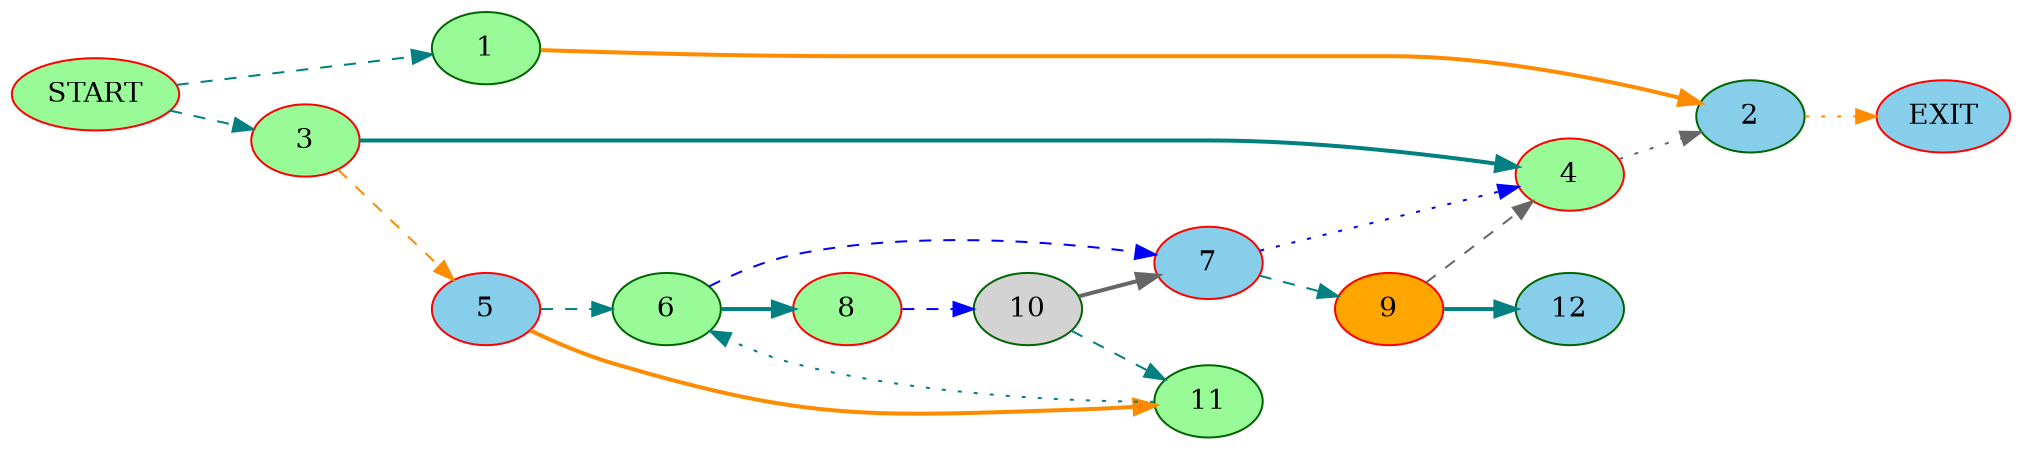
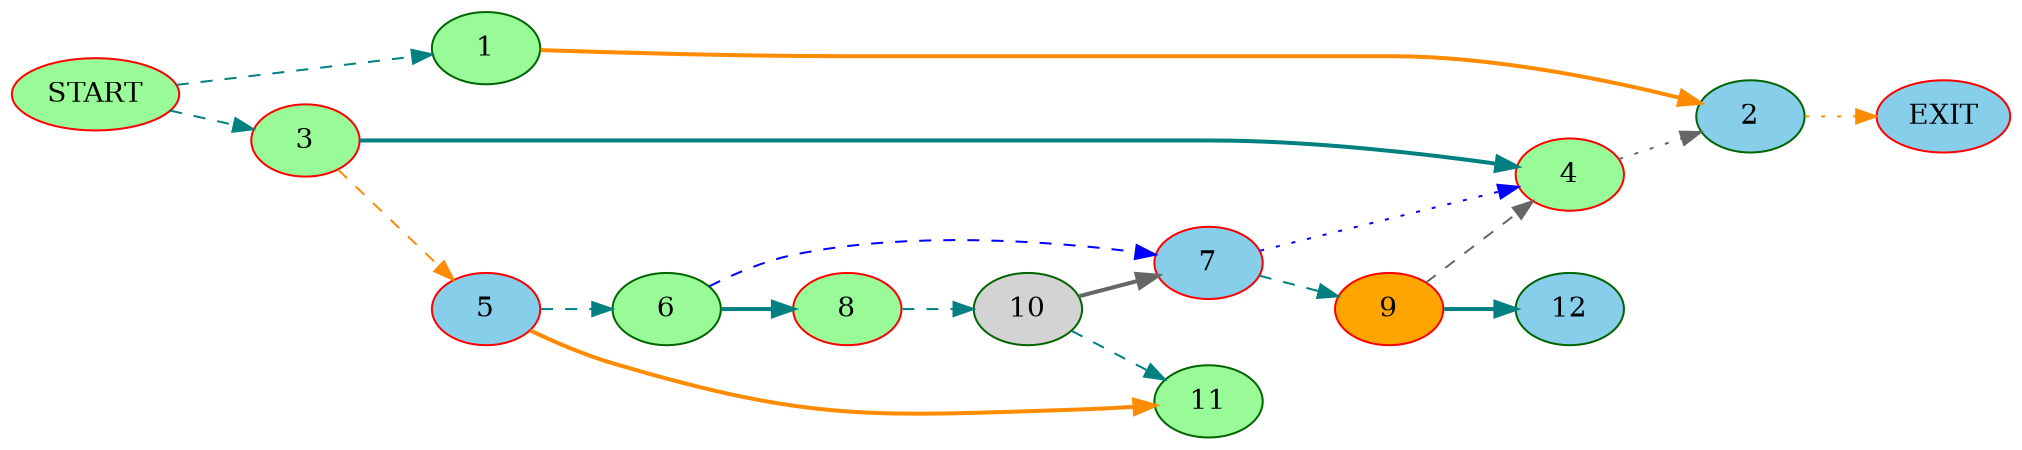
(928, 309) -> (928, 309)
(938, 389) -> none
